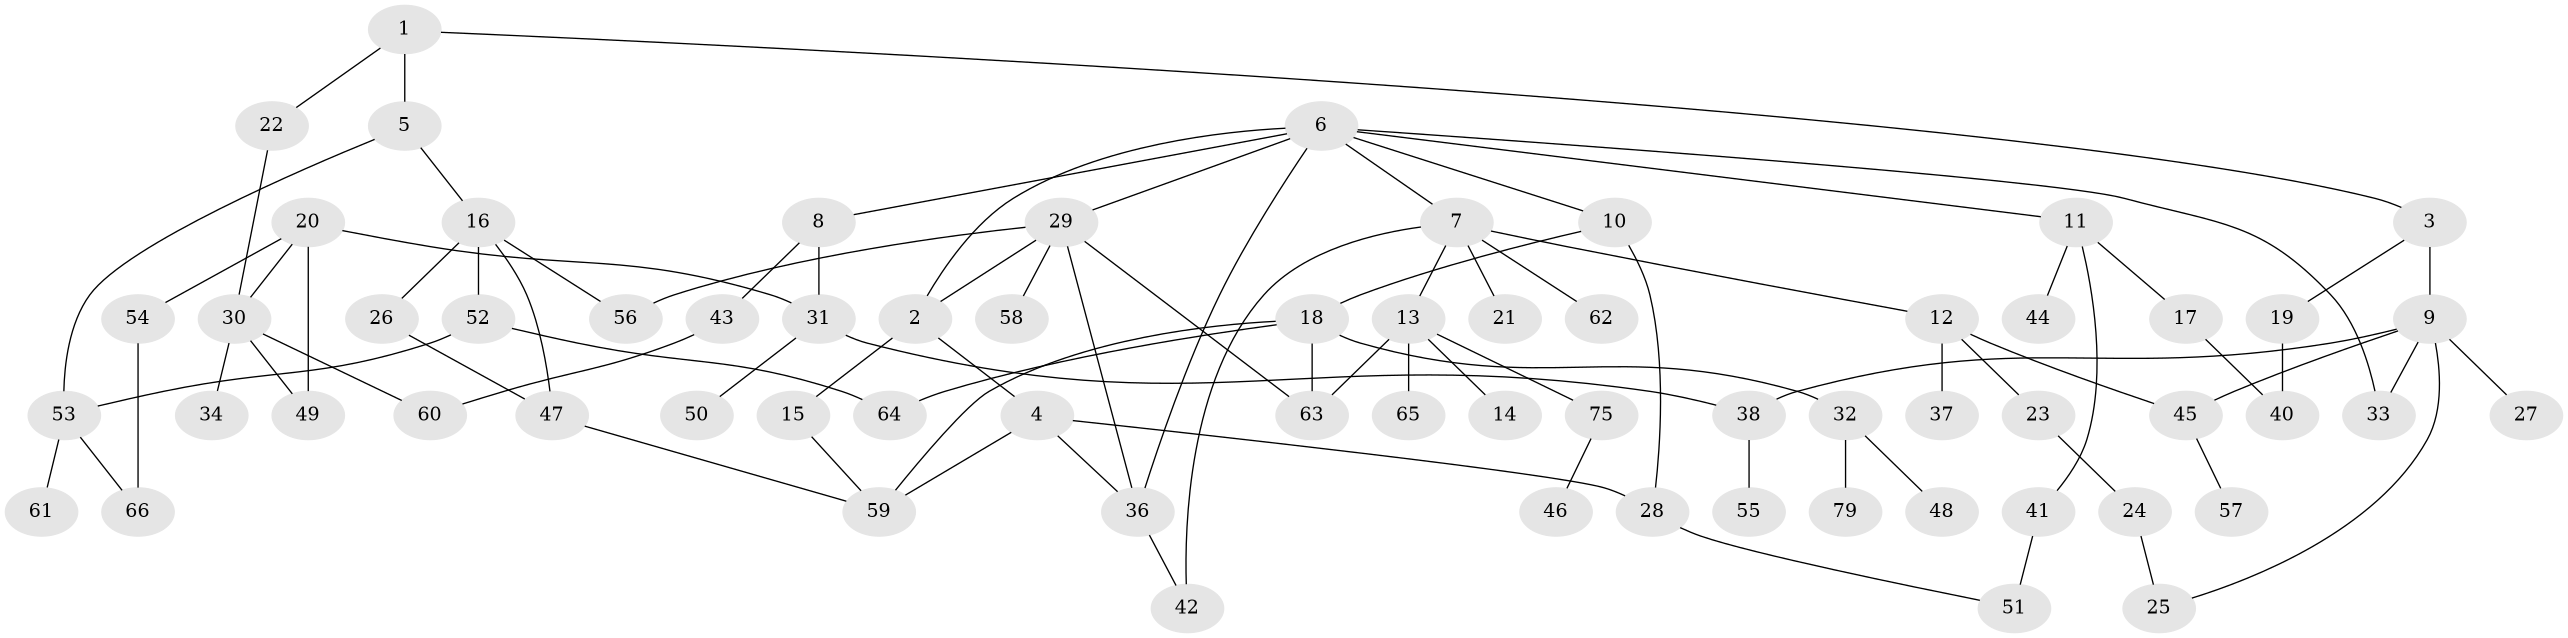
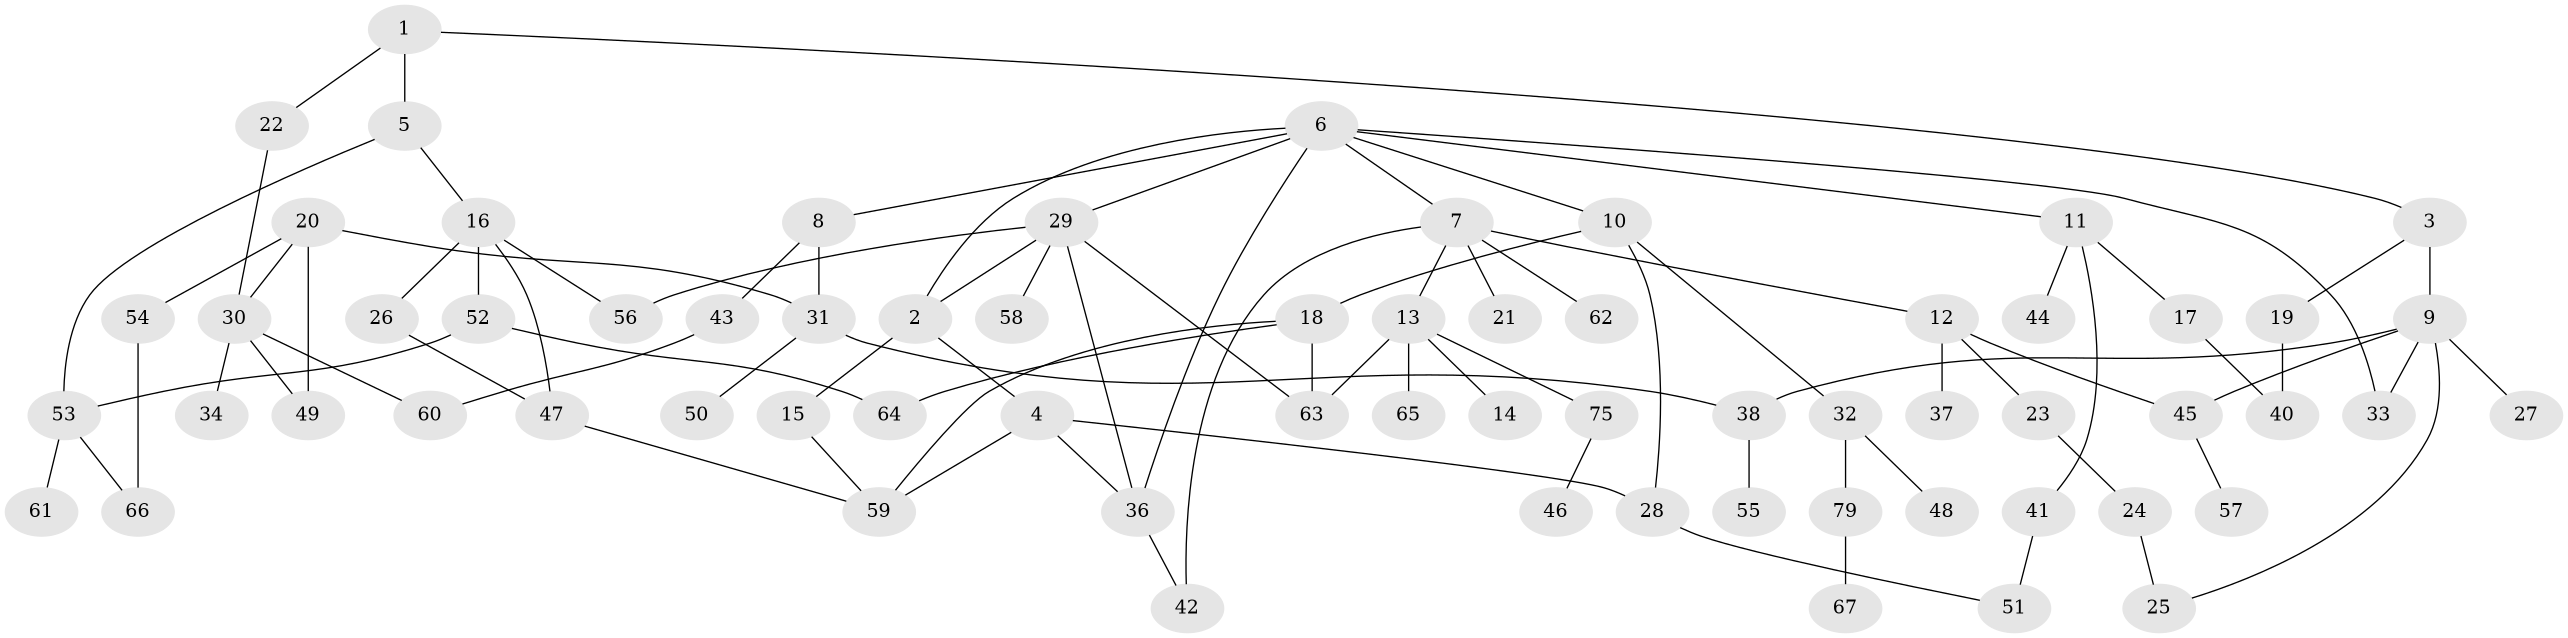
(1579, 367) -> (1730, 319)
none -> (1846, 608)
